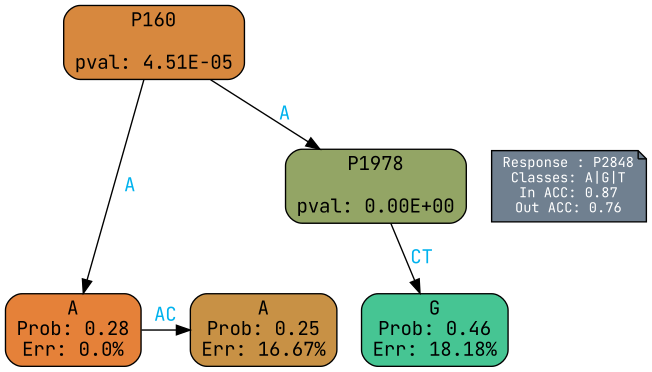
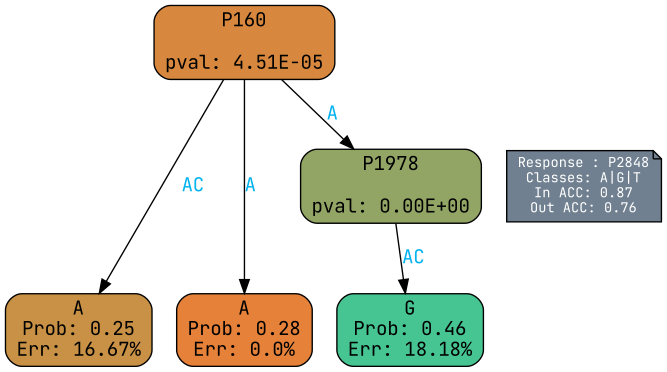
(422, 258) -> (414, 258)
(159, 330) -> (165, 181)
